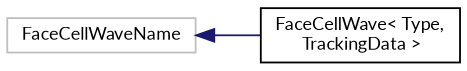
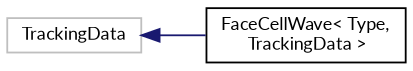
(101, 35) -> (74, 35)
